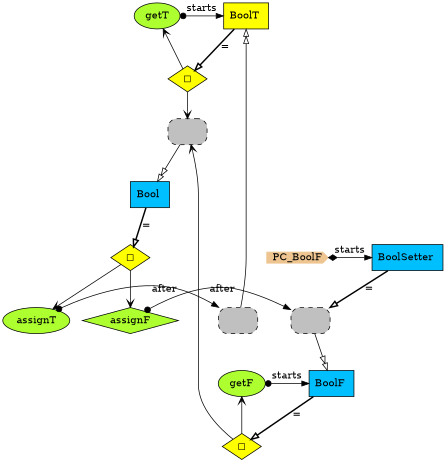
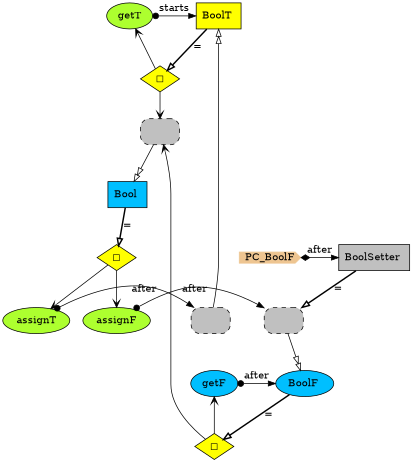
(350, 250) -> (320, 250)
(408, 258) -> (374, 258)
(130, 321) -> (117, 321)
(287, 376) -> (257, 376)
(242, 384) -> (214, 384)
(332, 384) -> (305, 384)
